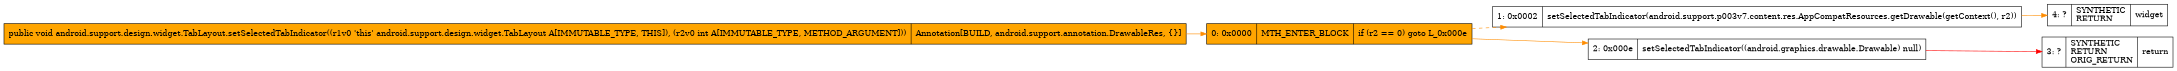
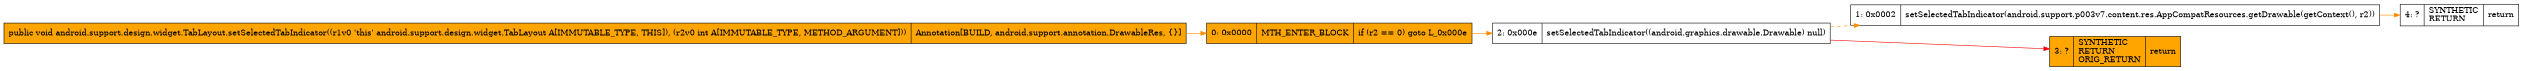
(2149, 15) -> (2501, 15)
(1486, 28) -> (1842, 26)
(2108, 52) -> (2115, 52)
